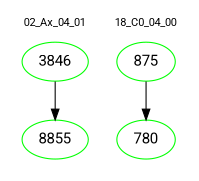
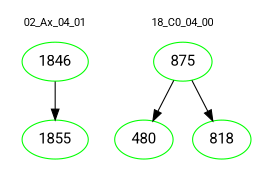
(55, 62) -> (55, 62)
(55, 140) -> (55, 140)
(146, 140) -> (144, 140)
none -> (222, 140)
